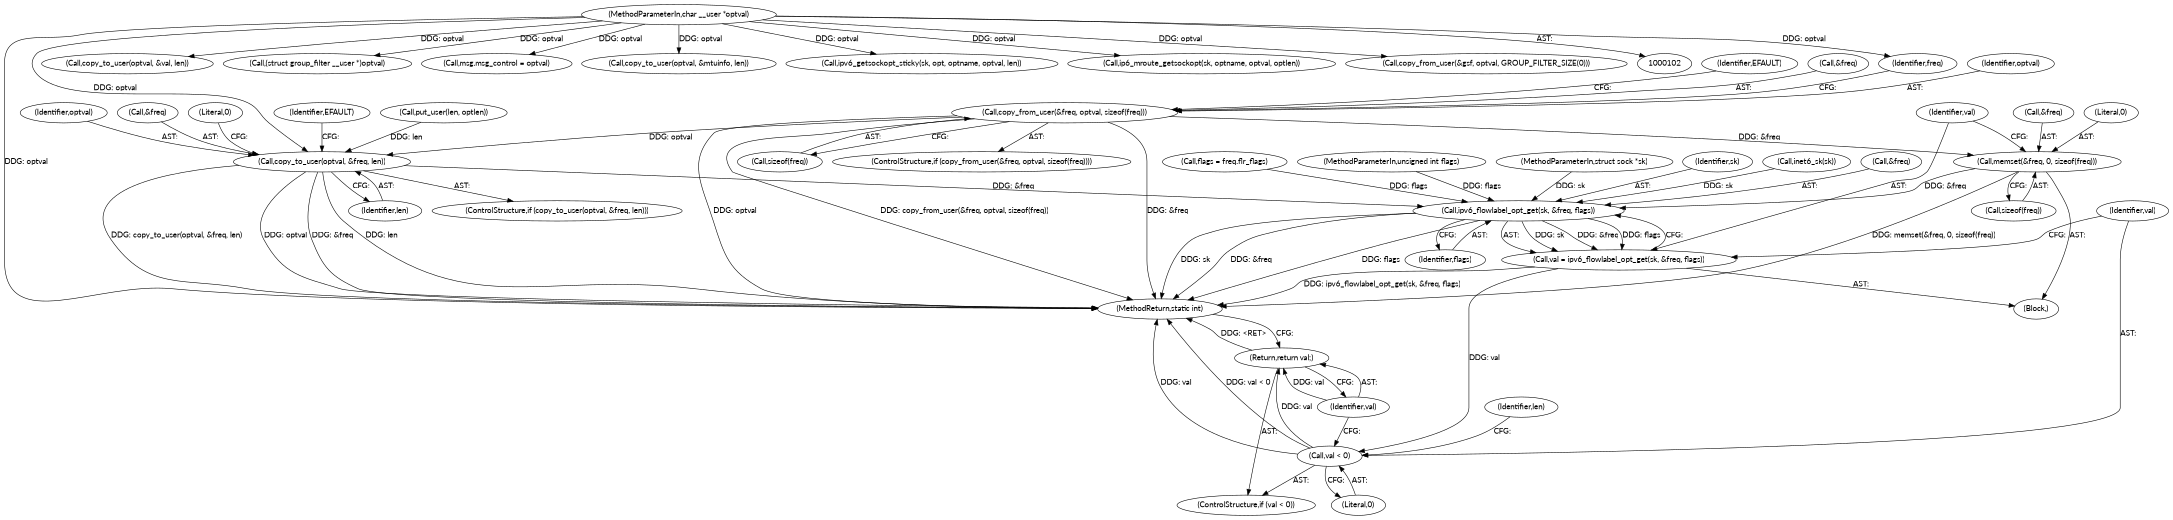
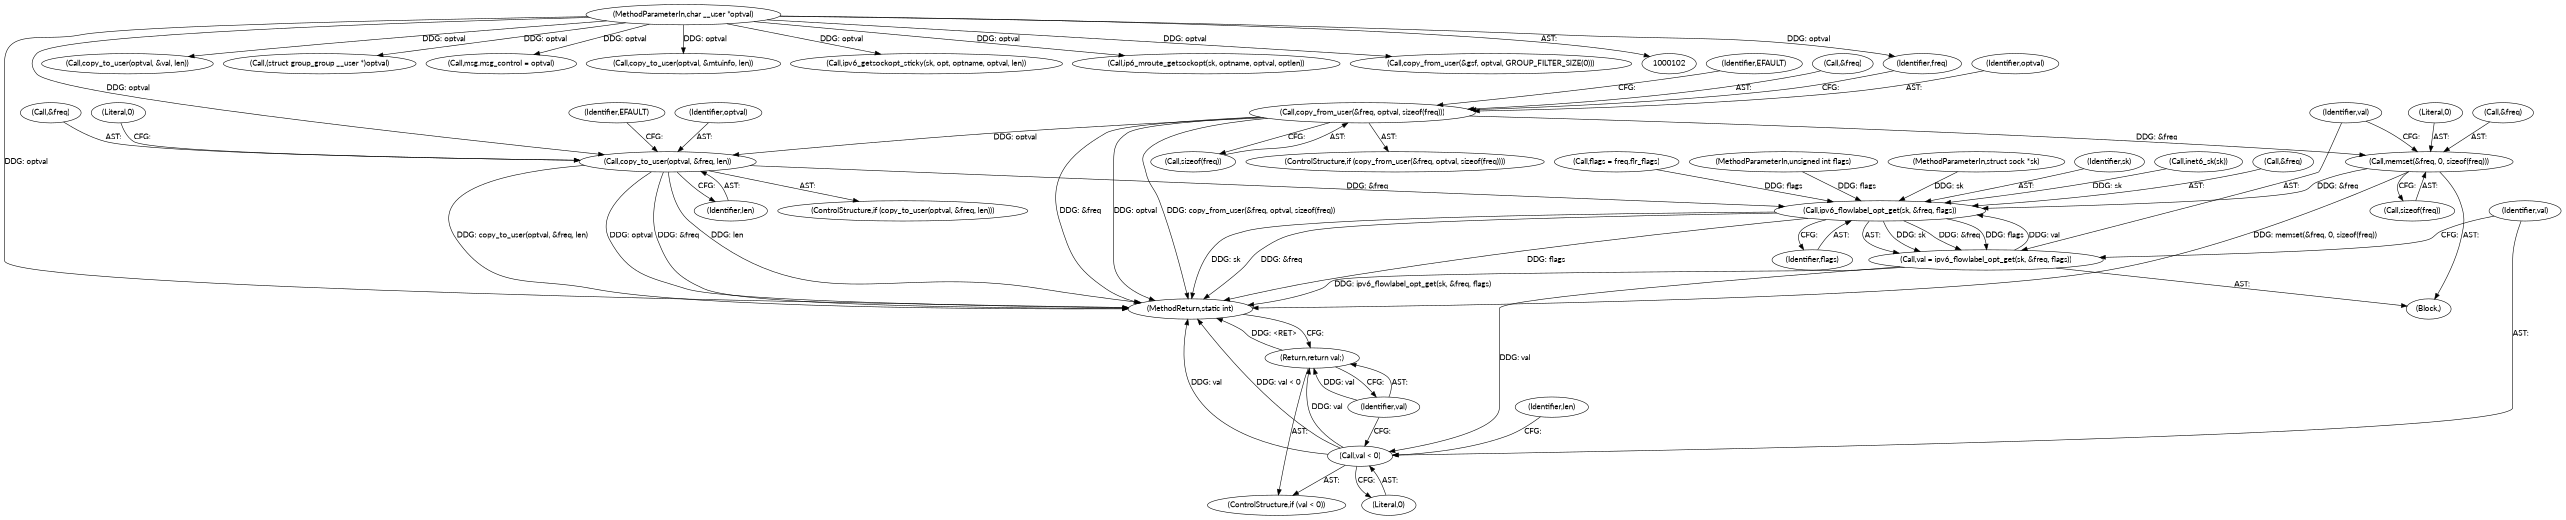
(317, 64) -> (320, 64)
(444, 113) -> none
(1676, 235) -> (2044, 235)
